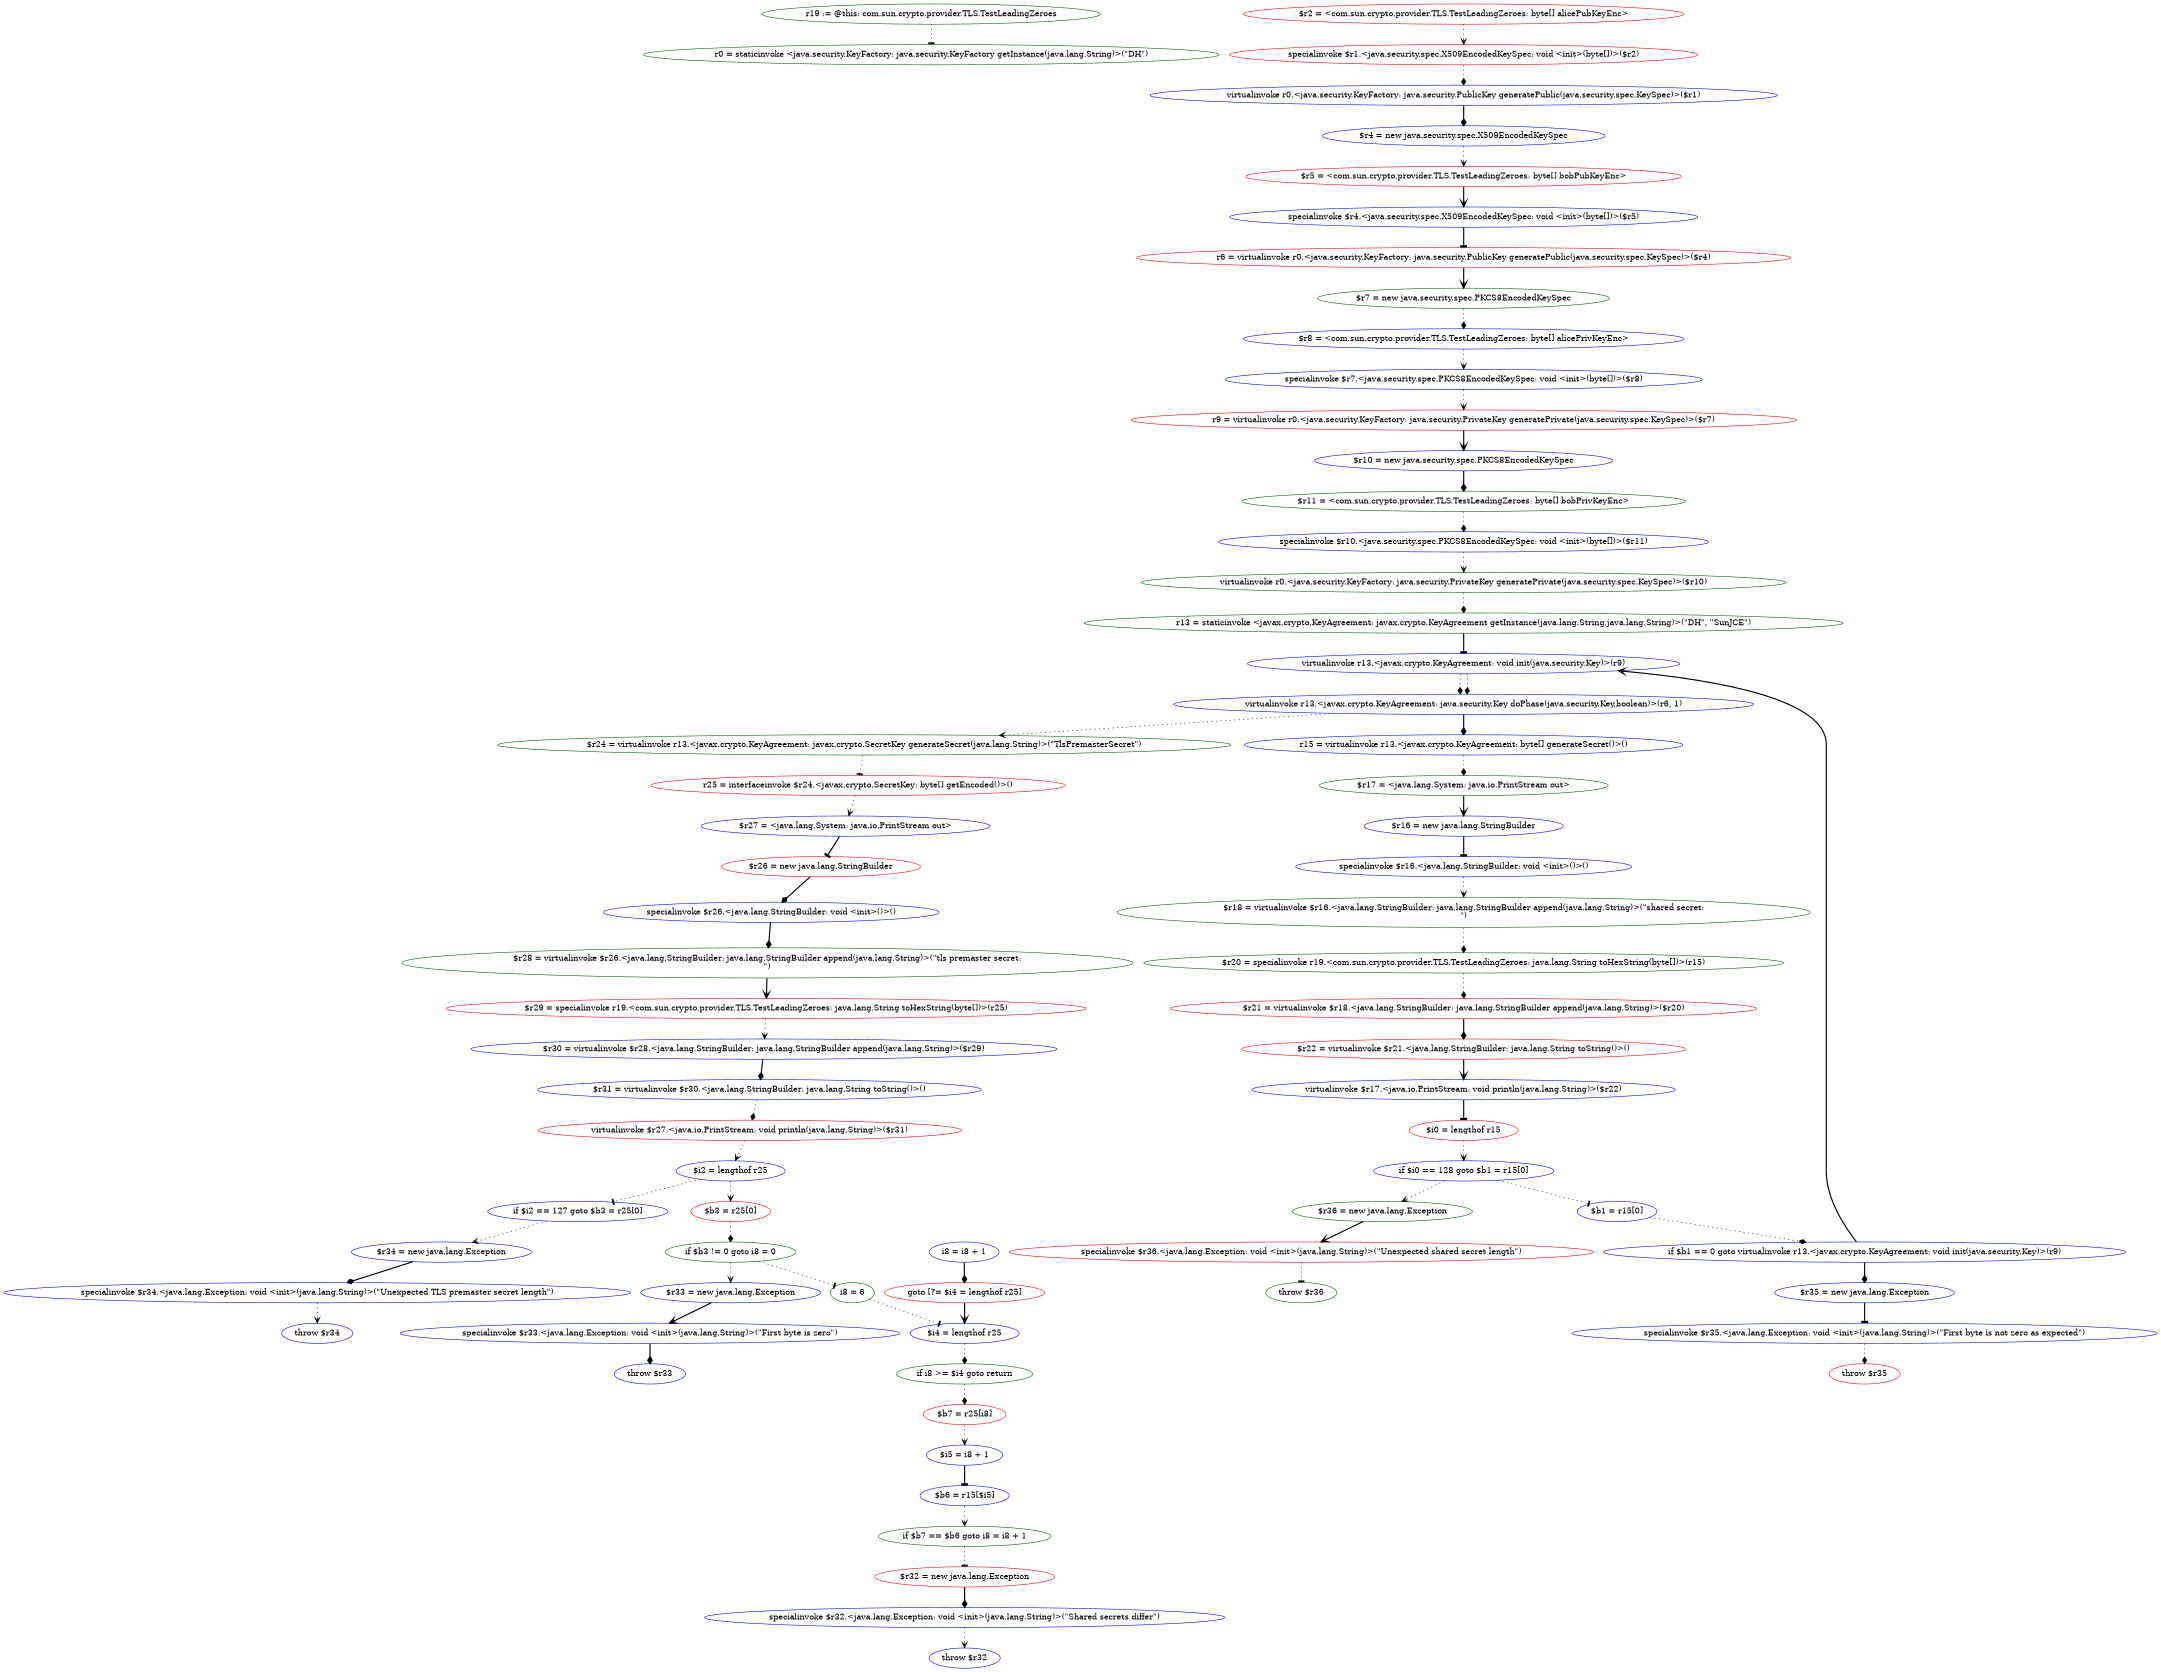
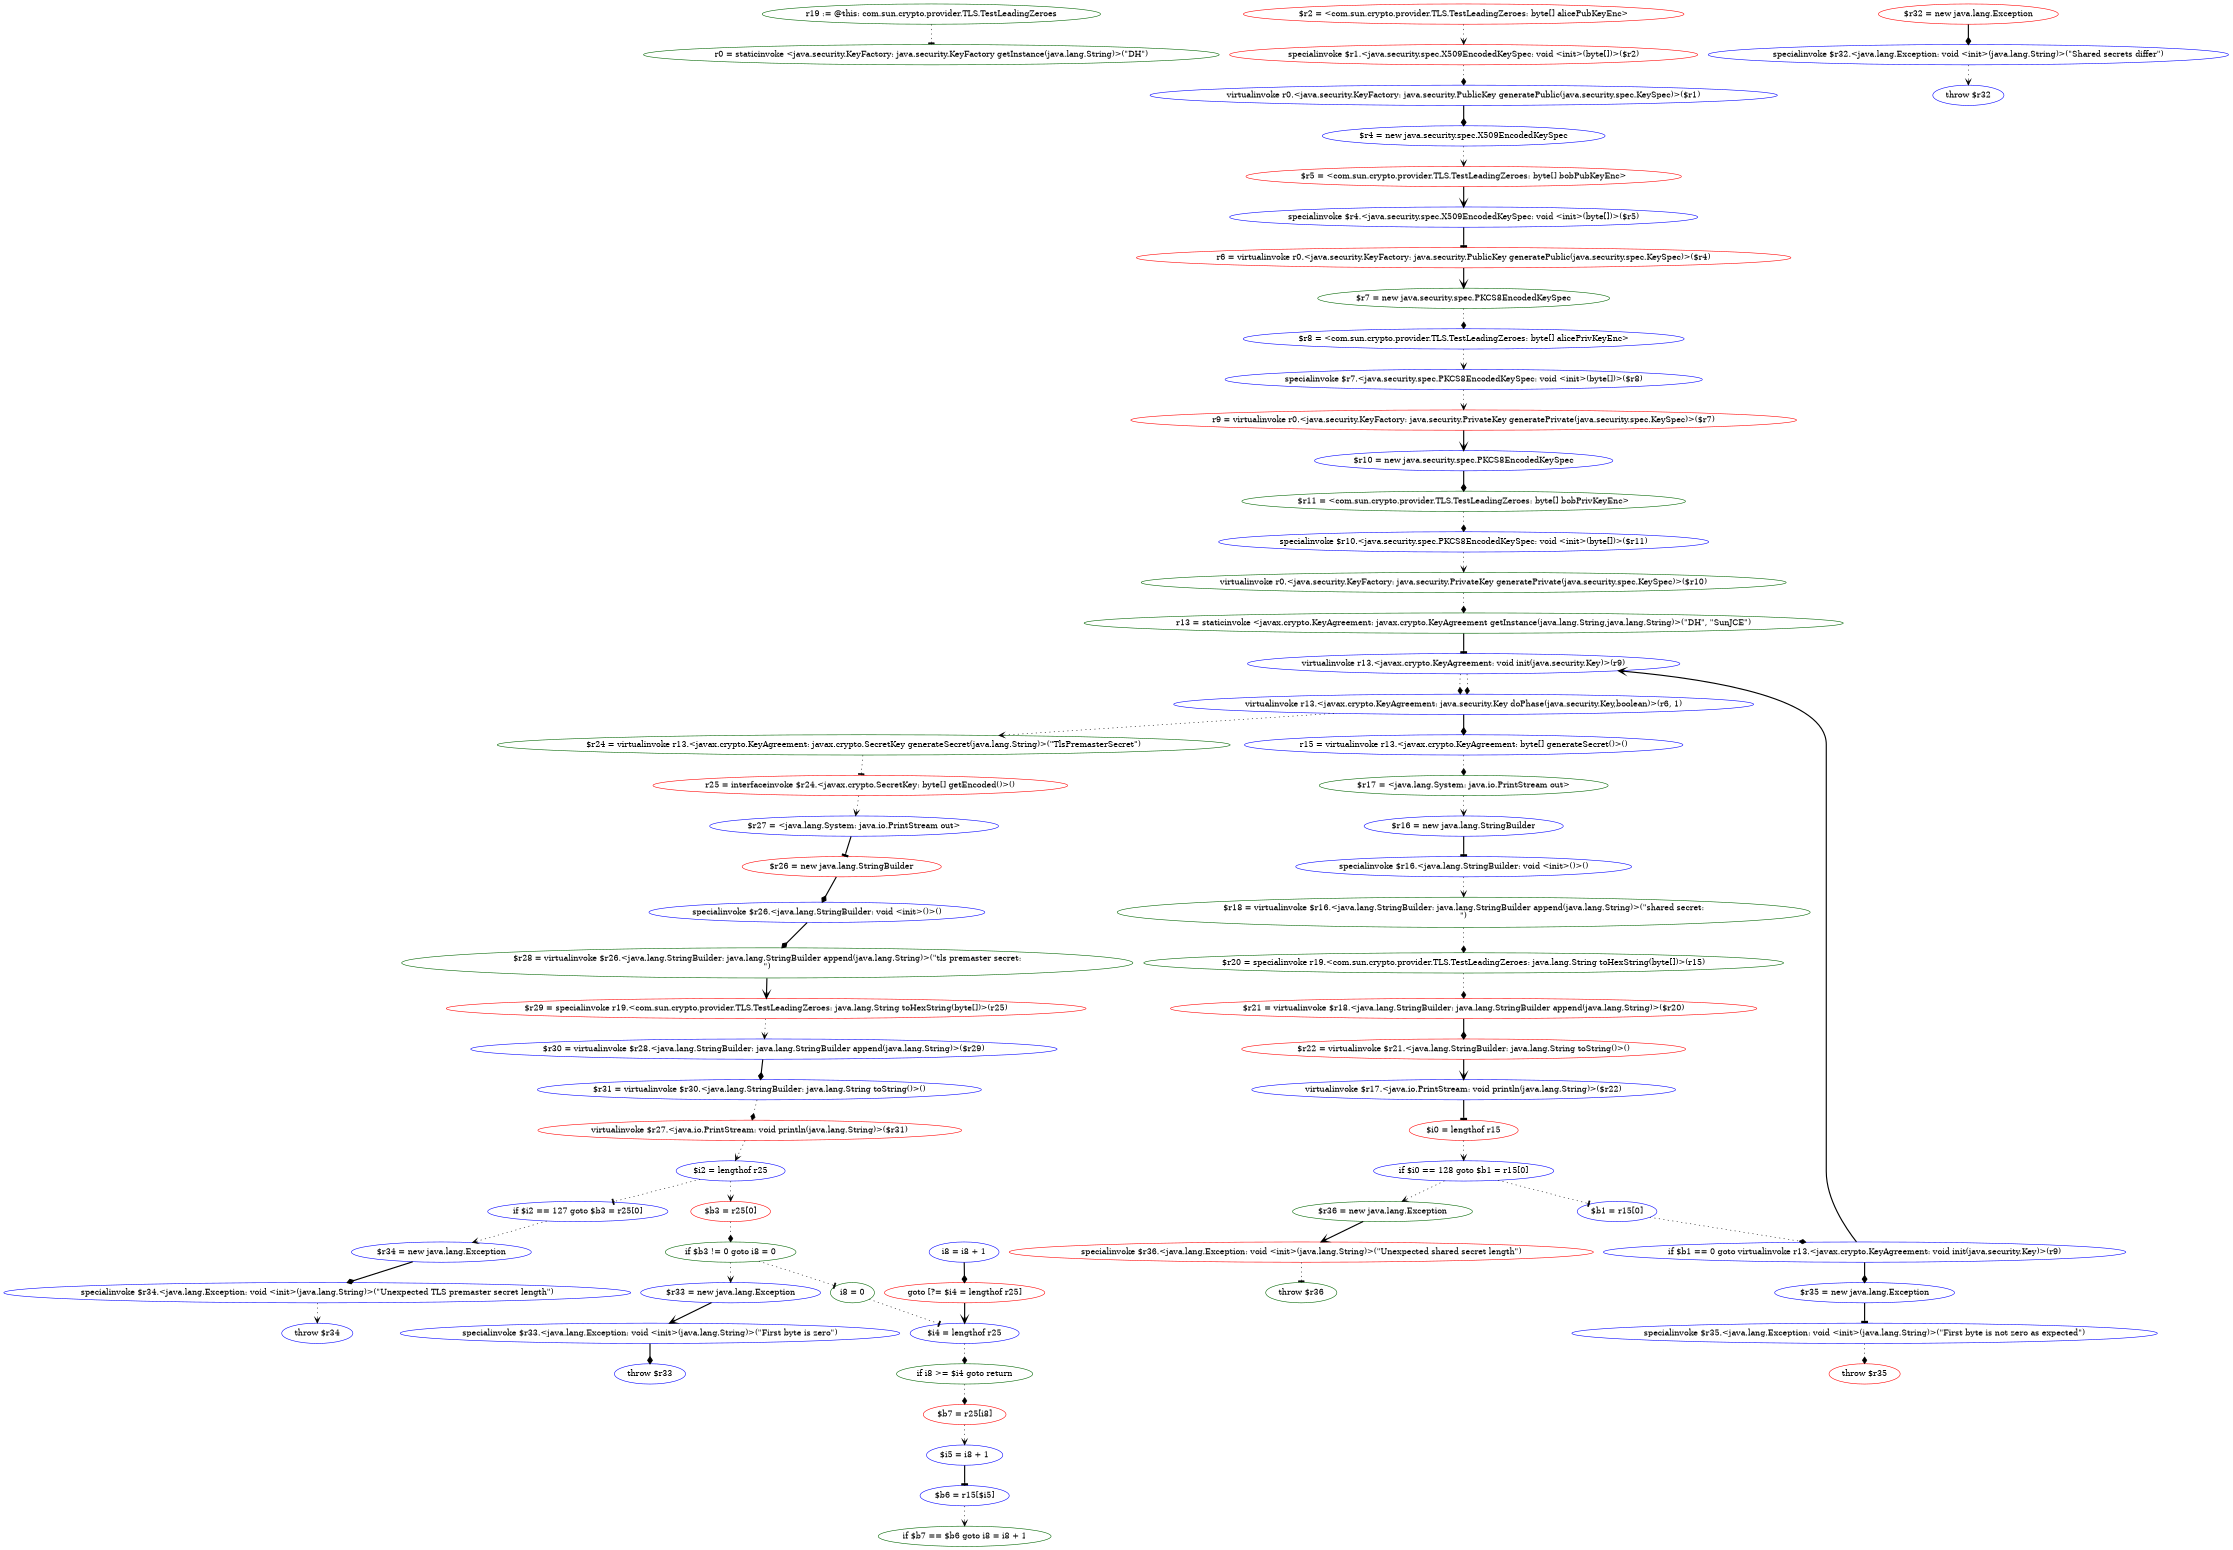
(1464, 803) -> (1464, 803)
(852, 1293) -> (852, 1293)
(965, 1555) -> none
